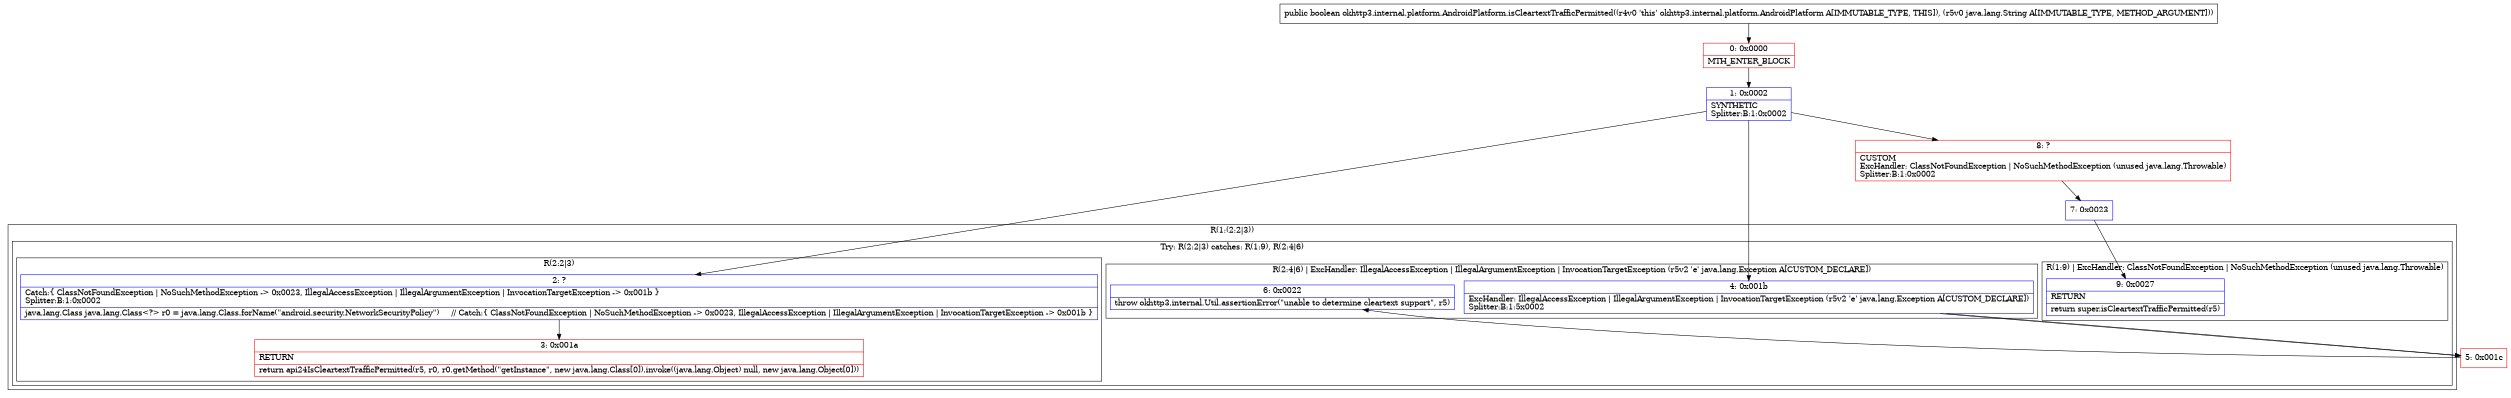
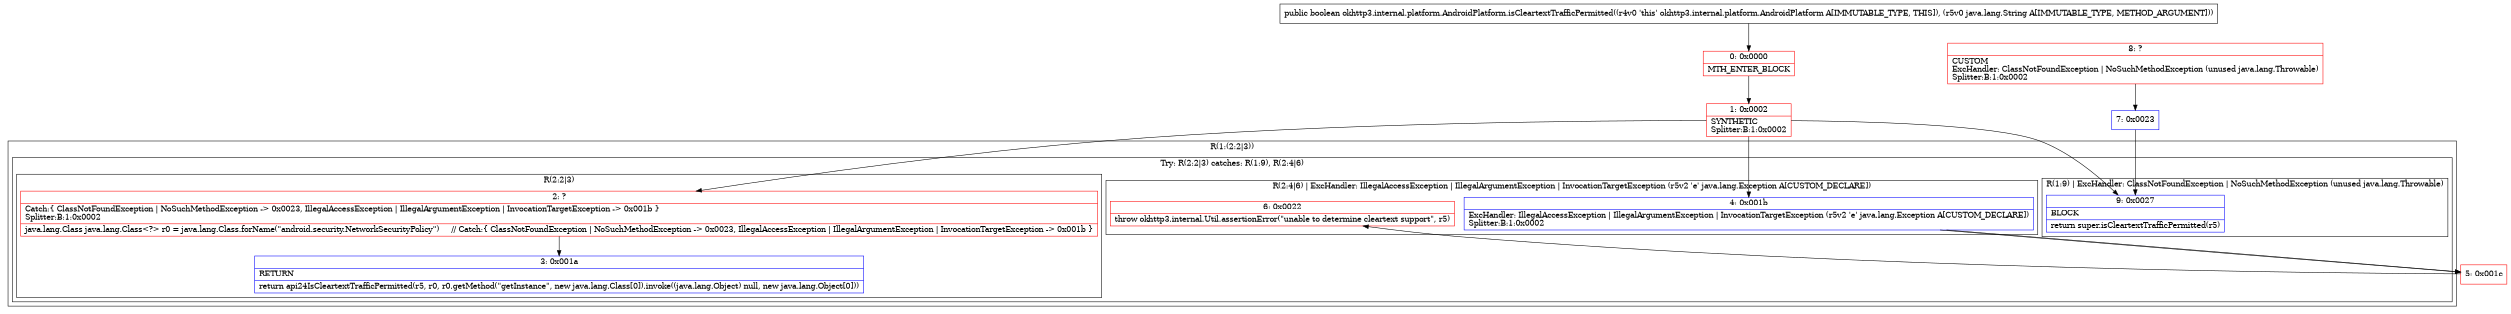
(1749, 104) -> (1749, 120)
(1862, 126) -> (1961, 128)
(559, 297) -> (559, 214)
(1282, 297) -> (1282, 214)
(2068, 297) -> (2065, 213)
(1506, 307) -> (1506, 224)
(559, 358) -> (559, 274)
